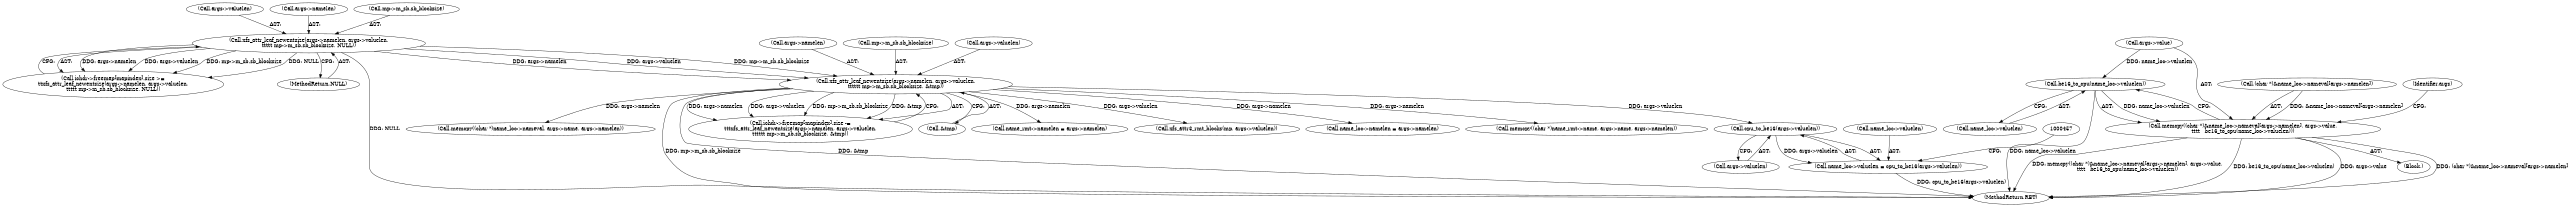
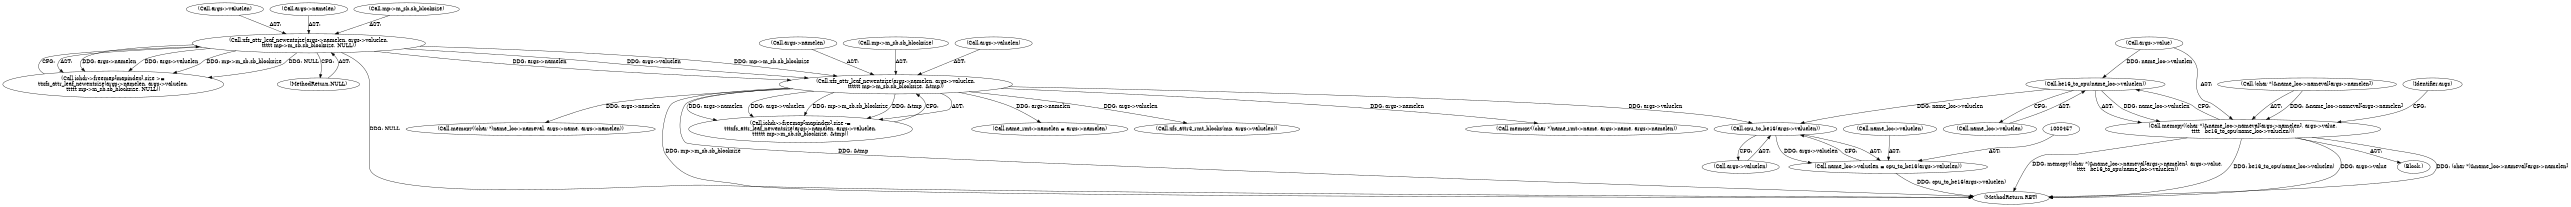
(942, 129) -> none
(1383, 129) -> none
(2053, 146) -> (1927, 103)
(1852, 152) -> (1852, 152)
(1996, 152) -> (1996, 152)
